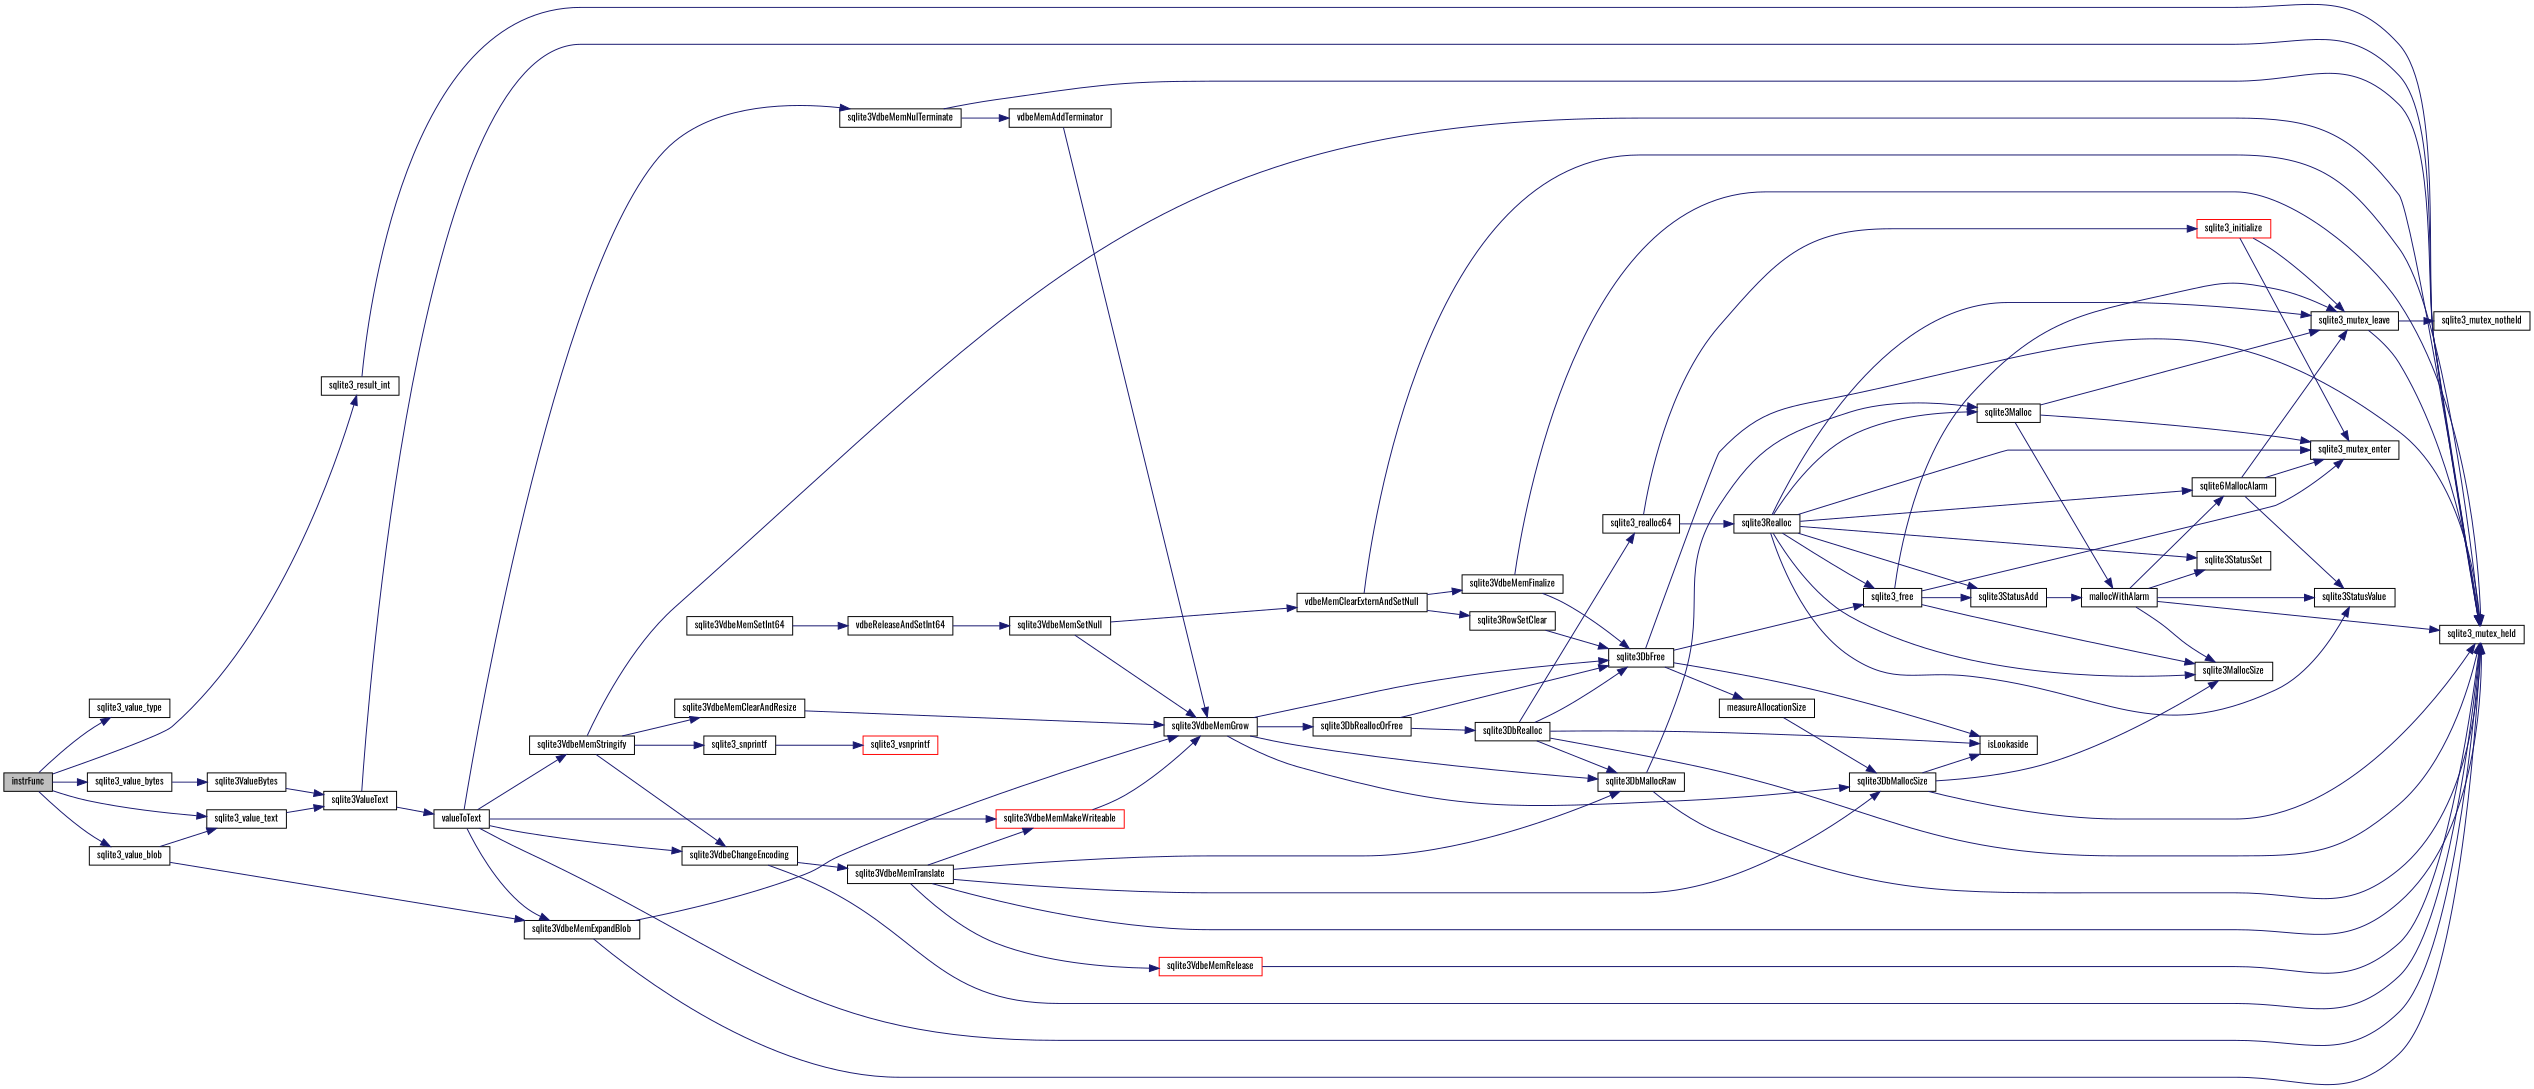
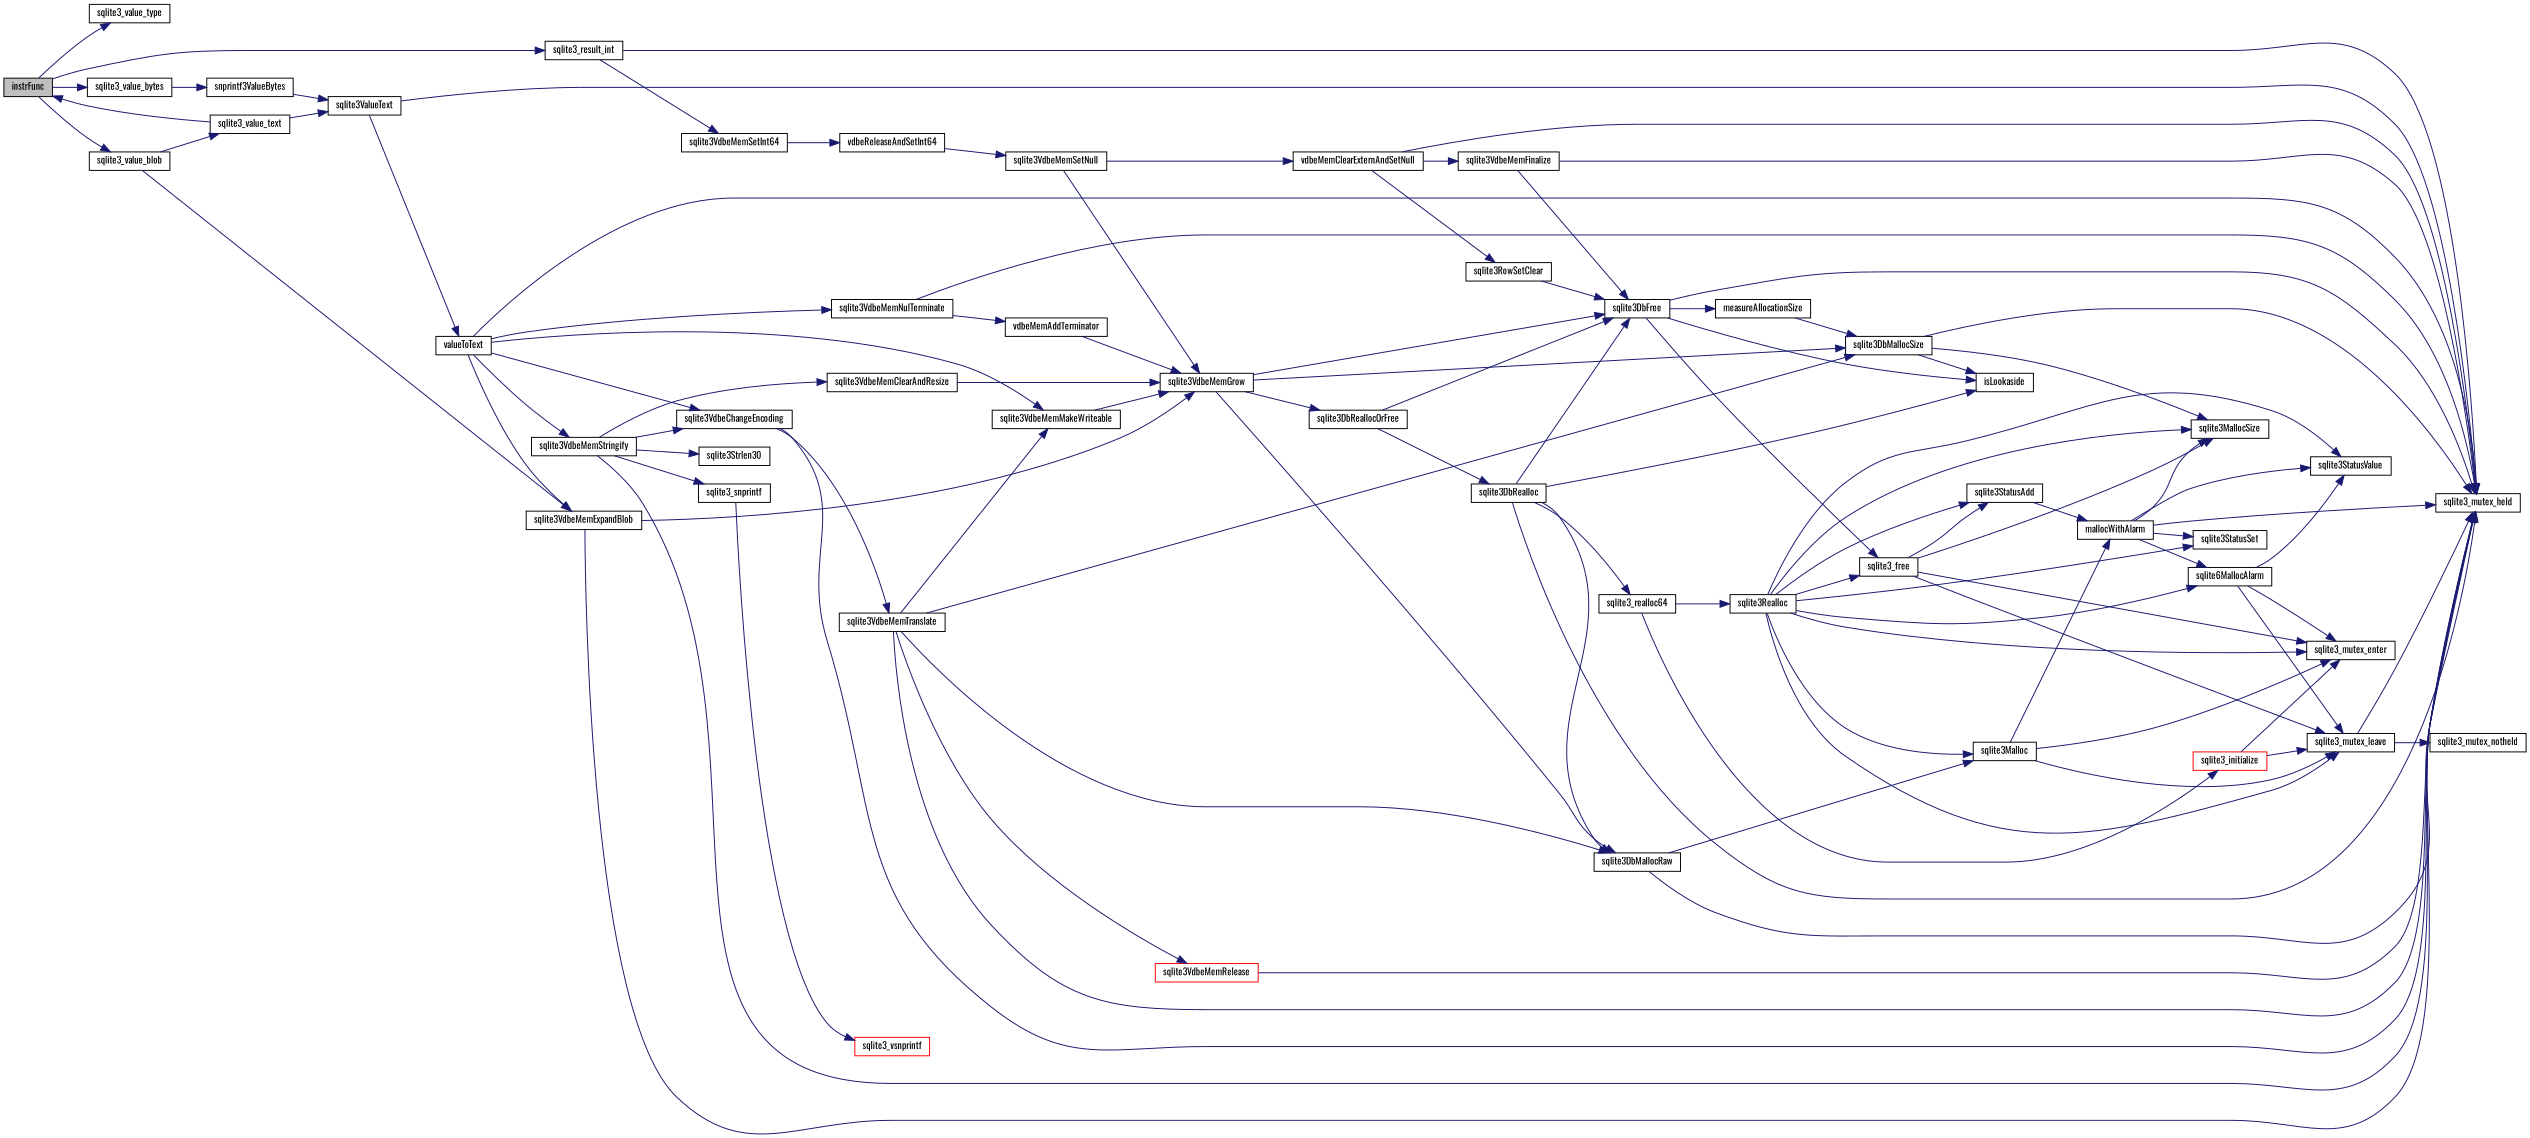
none -> (655, 94)
none -> (734, 456)
(247, 782) -> (250, 87)
(124, 807) -> (135, 114)
(1060, 819) -> (1056, 419)
